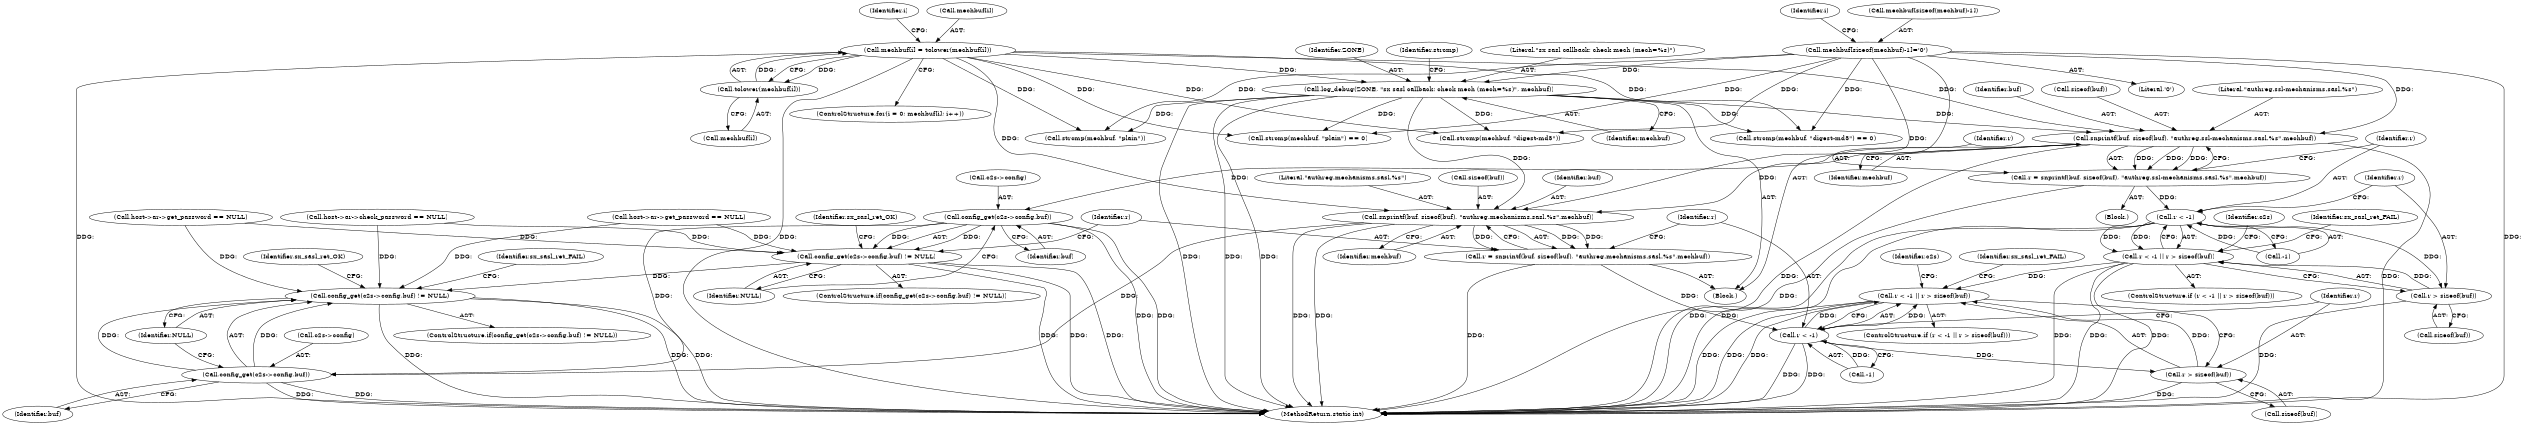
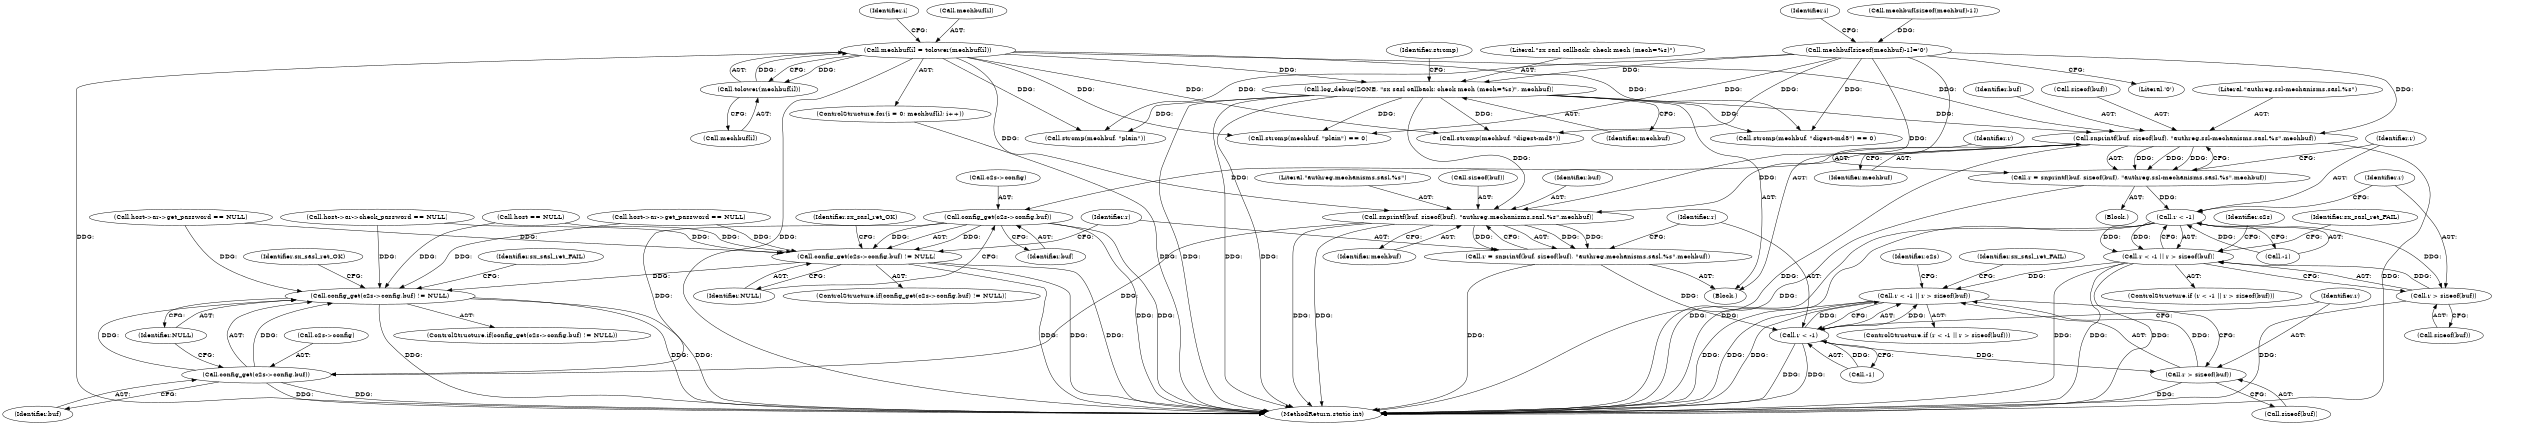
(1907, 31) -> (1907, 31)
(1337, 50) -> none
(928, 70) -> (928, 70)
(2078, 70) -> (2078, 70)
none -> (531, 217)
(2421, 399) -> (1151, 217)
